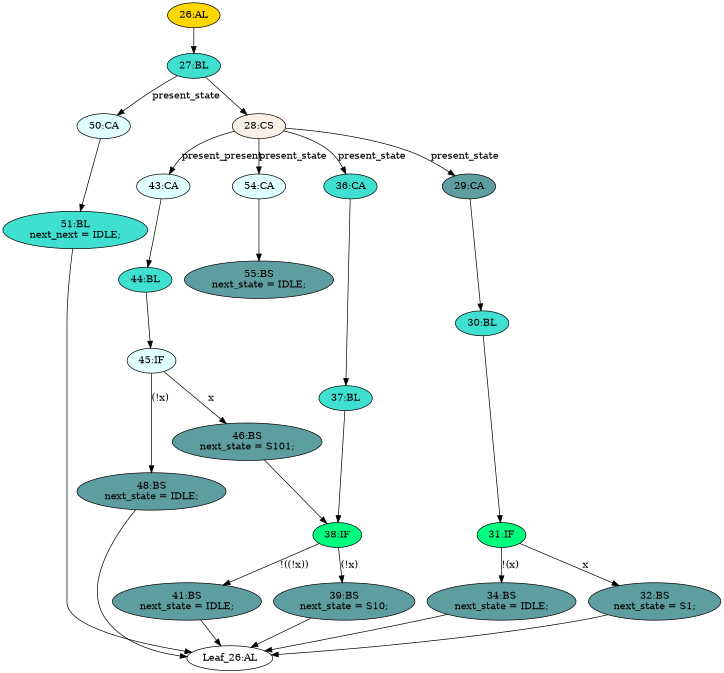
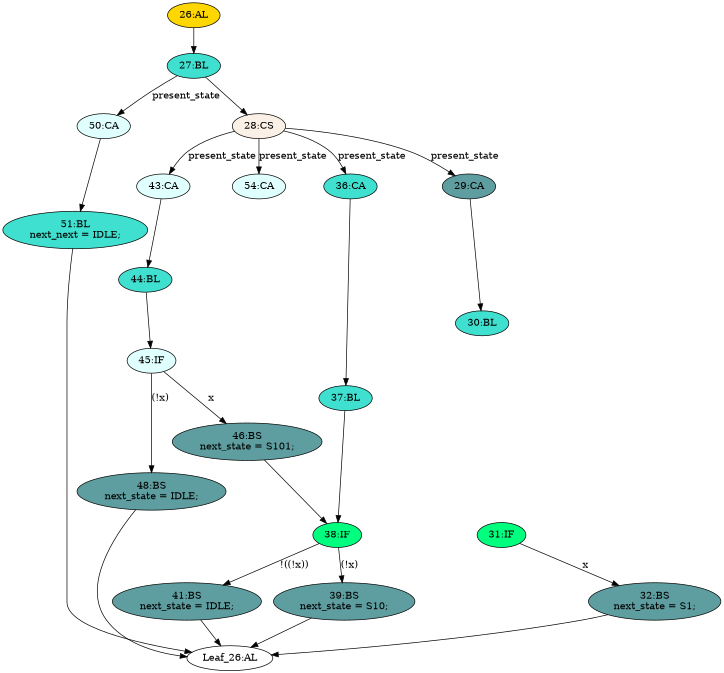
(222, 156) -> (222, 156)
(259, 280) -> none
(492, 426) -> none
(502, 601) -> none
